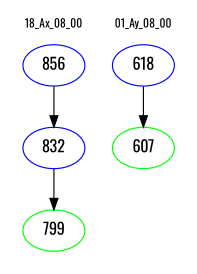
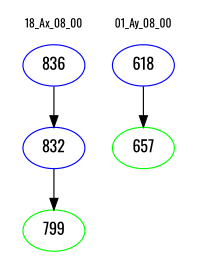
(54, 65) -> (54, 65)
(143, 148) -> (143, 148)
